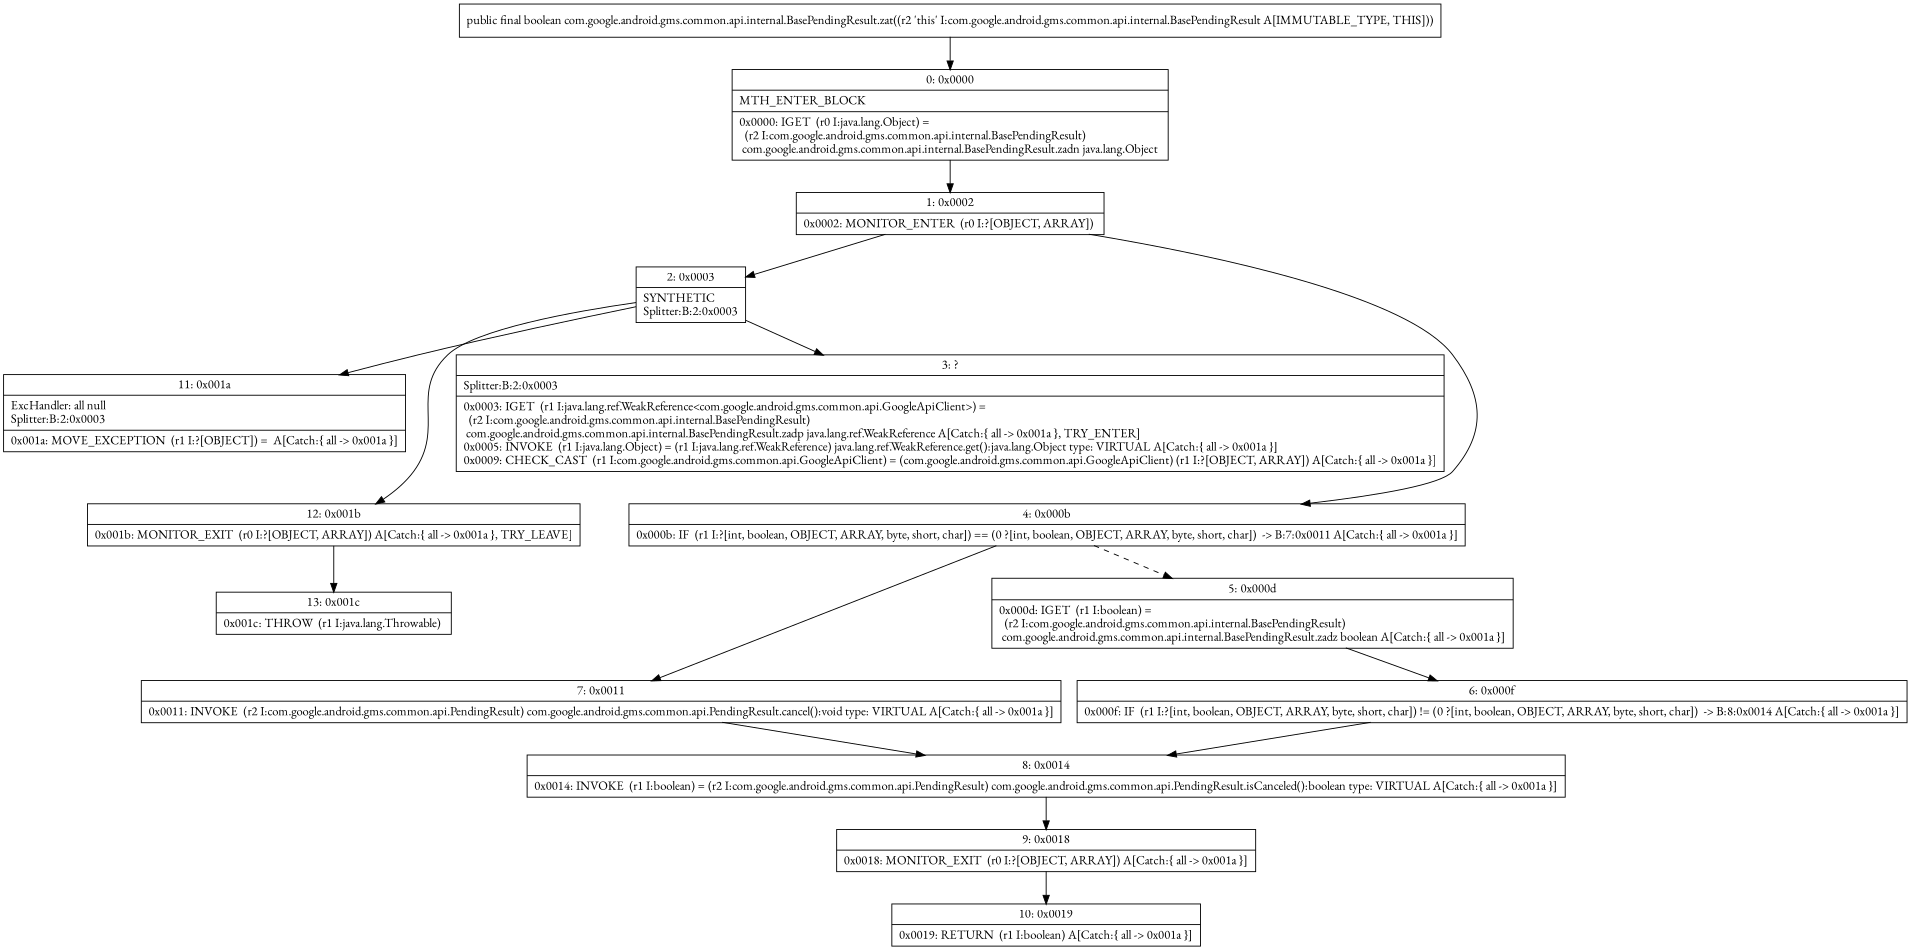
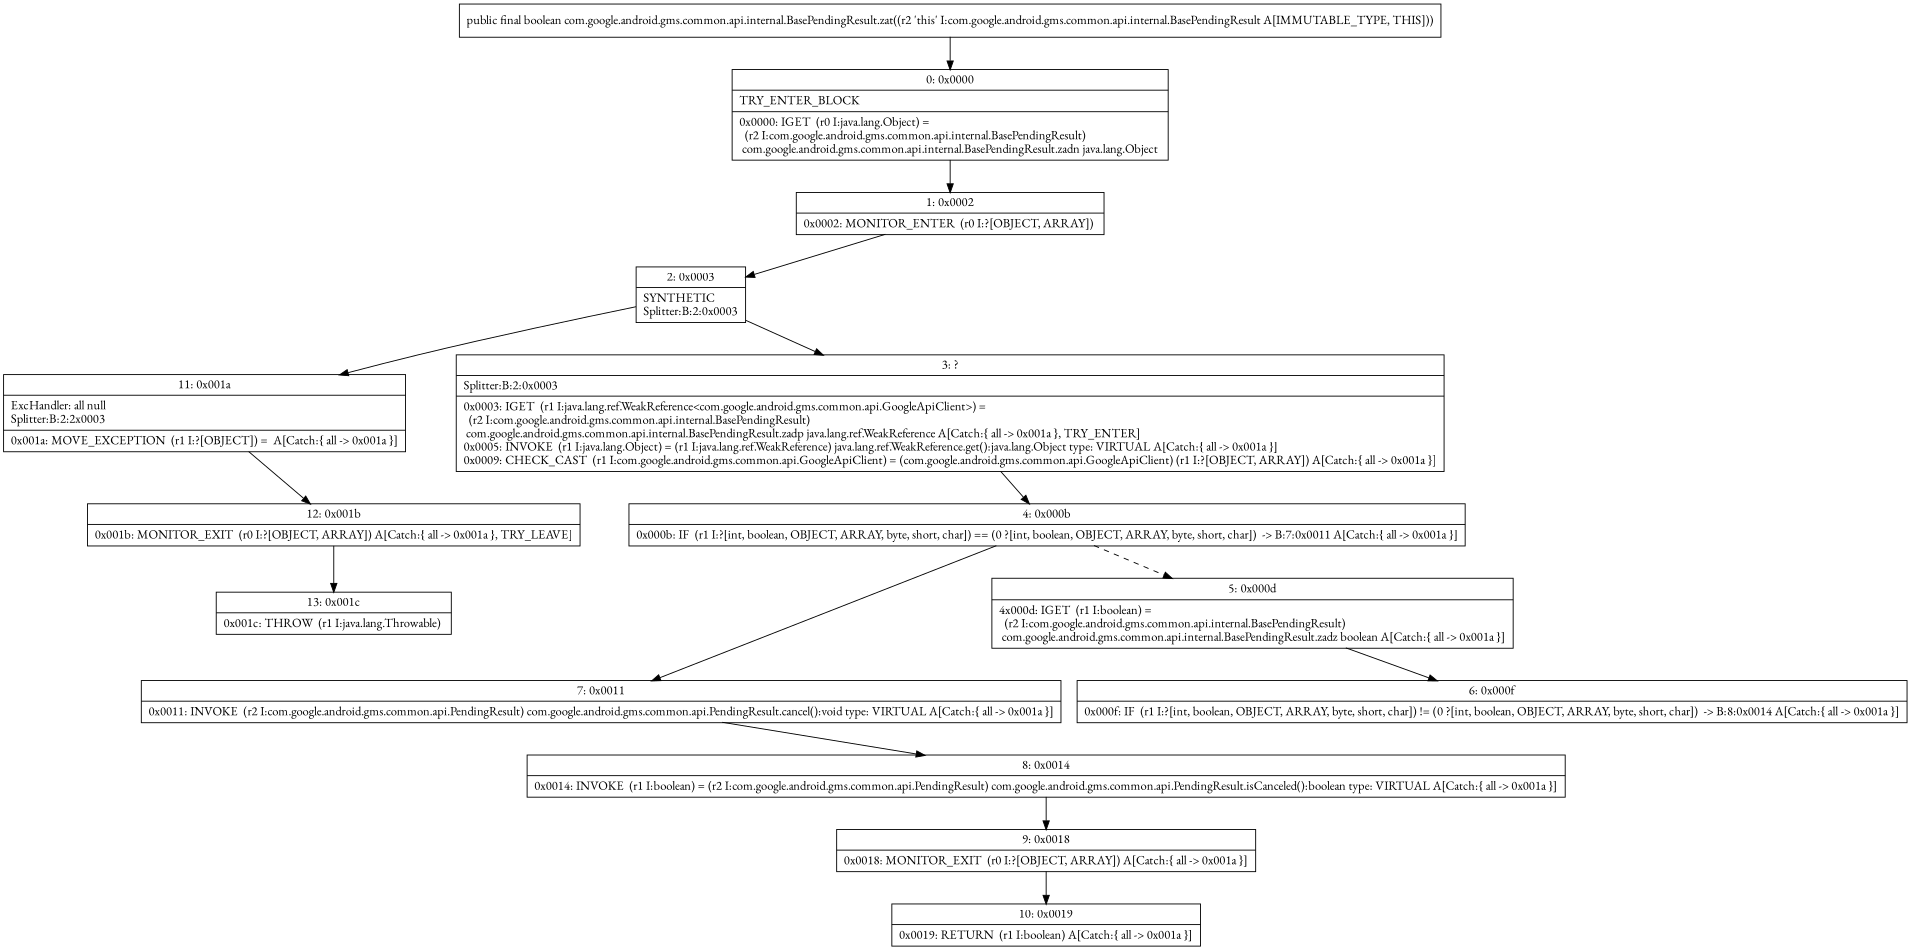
(803, 100) -> (800, 100)
(1408, 321) -> (1012, 484)
(446, 357) -> (276, 475)
(58, 419) -> (58, 419)
(1077, 610) -> (1077, 610)
(1274, 738) -> none
